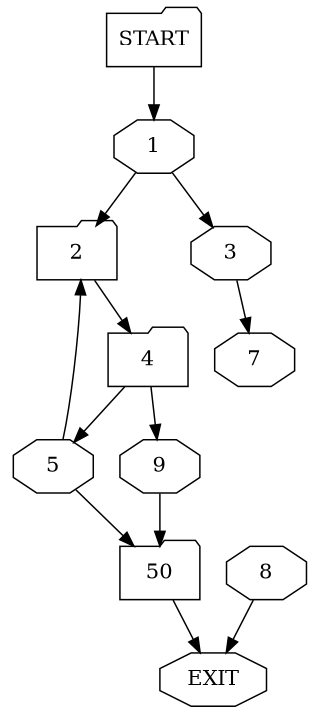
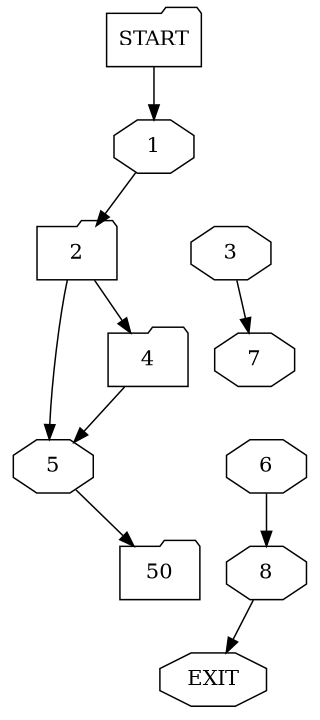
(188, 194) -> none
(74, 368) -> (56, 352)
(160, 466) -> none
none -> (266, 466)
(183, 620) -> none
